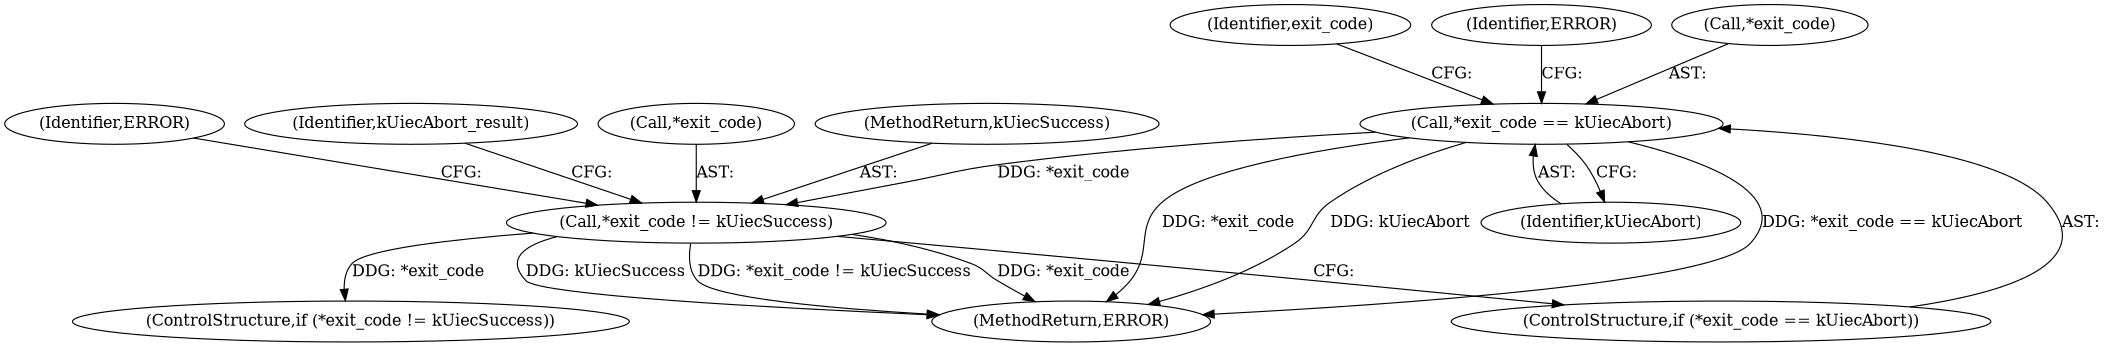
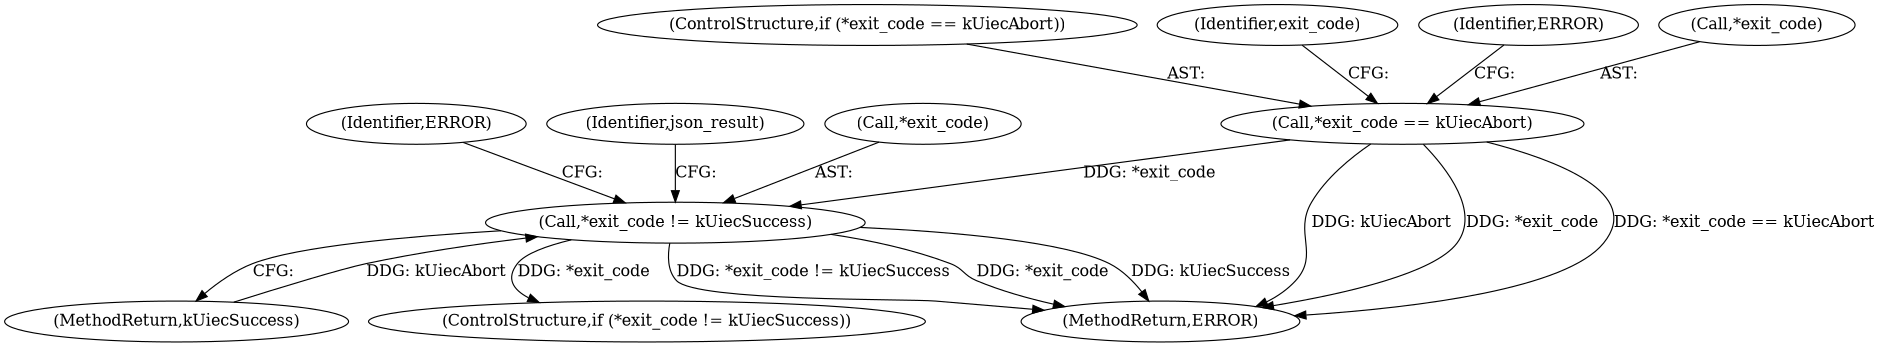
(411, 124) -> (675, 124)
(881, 173) -> (437, 272)
(1611, 223) -> none
(1195, 269) -> (348, 244)
